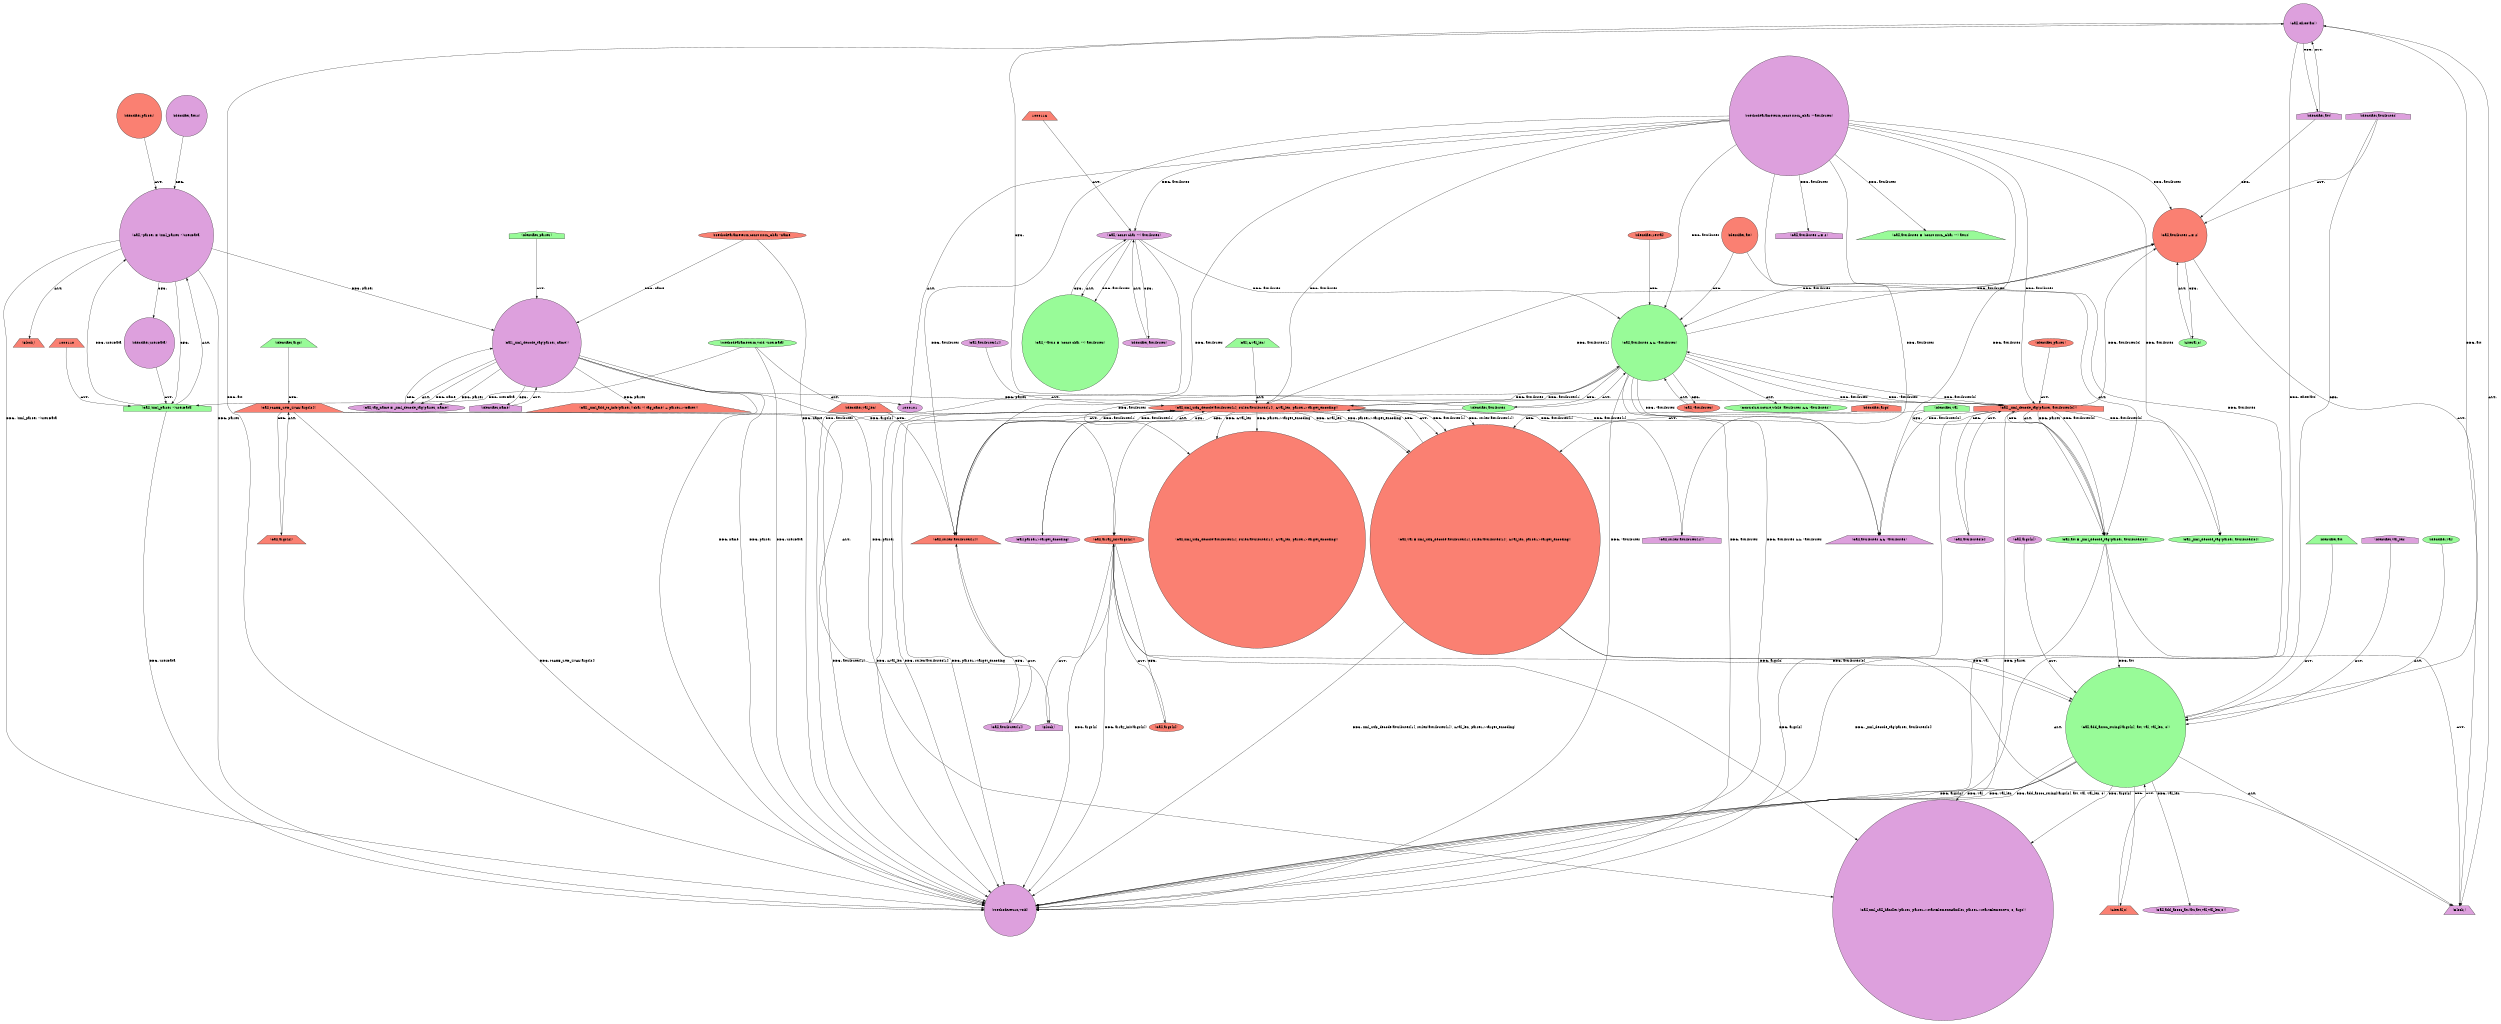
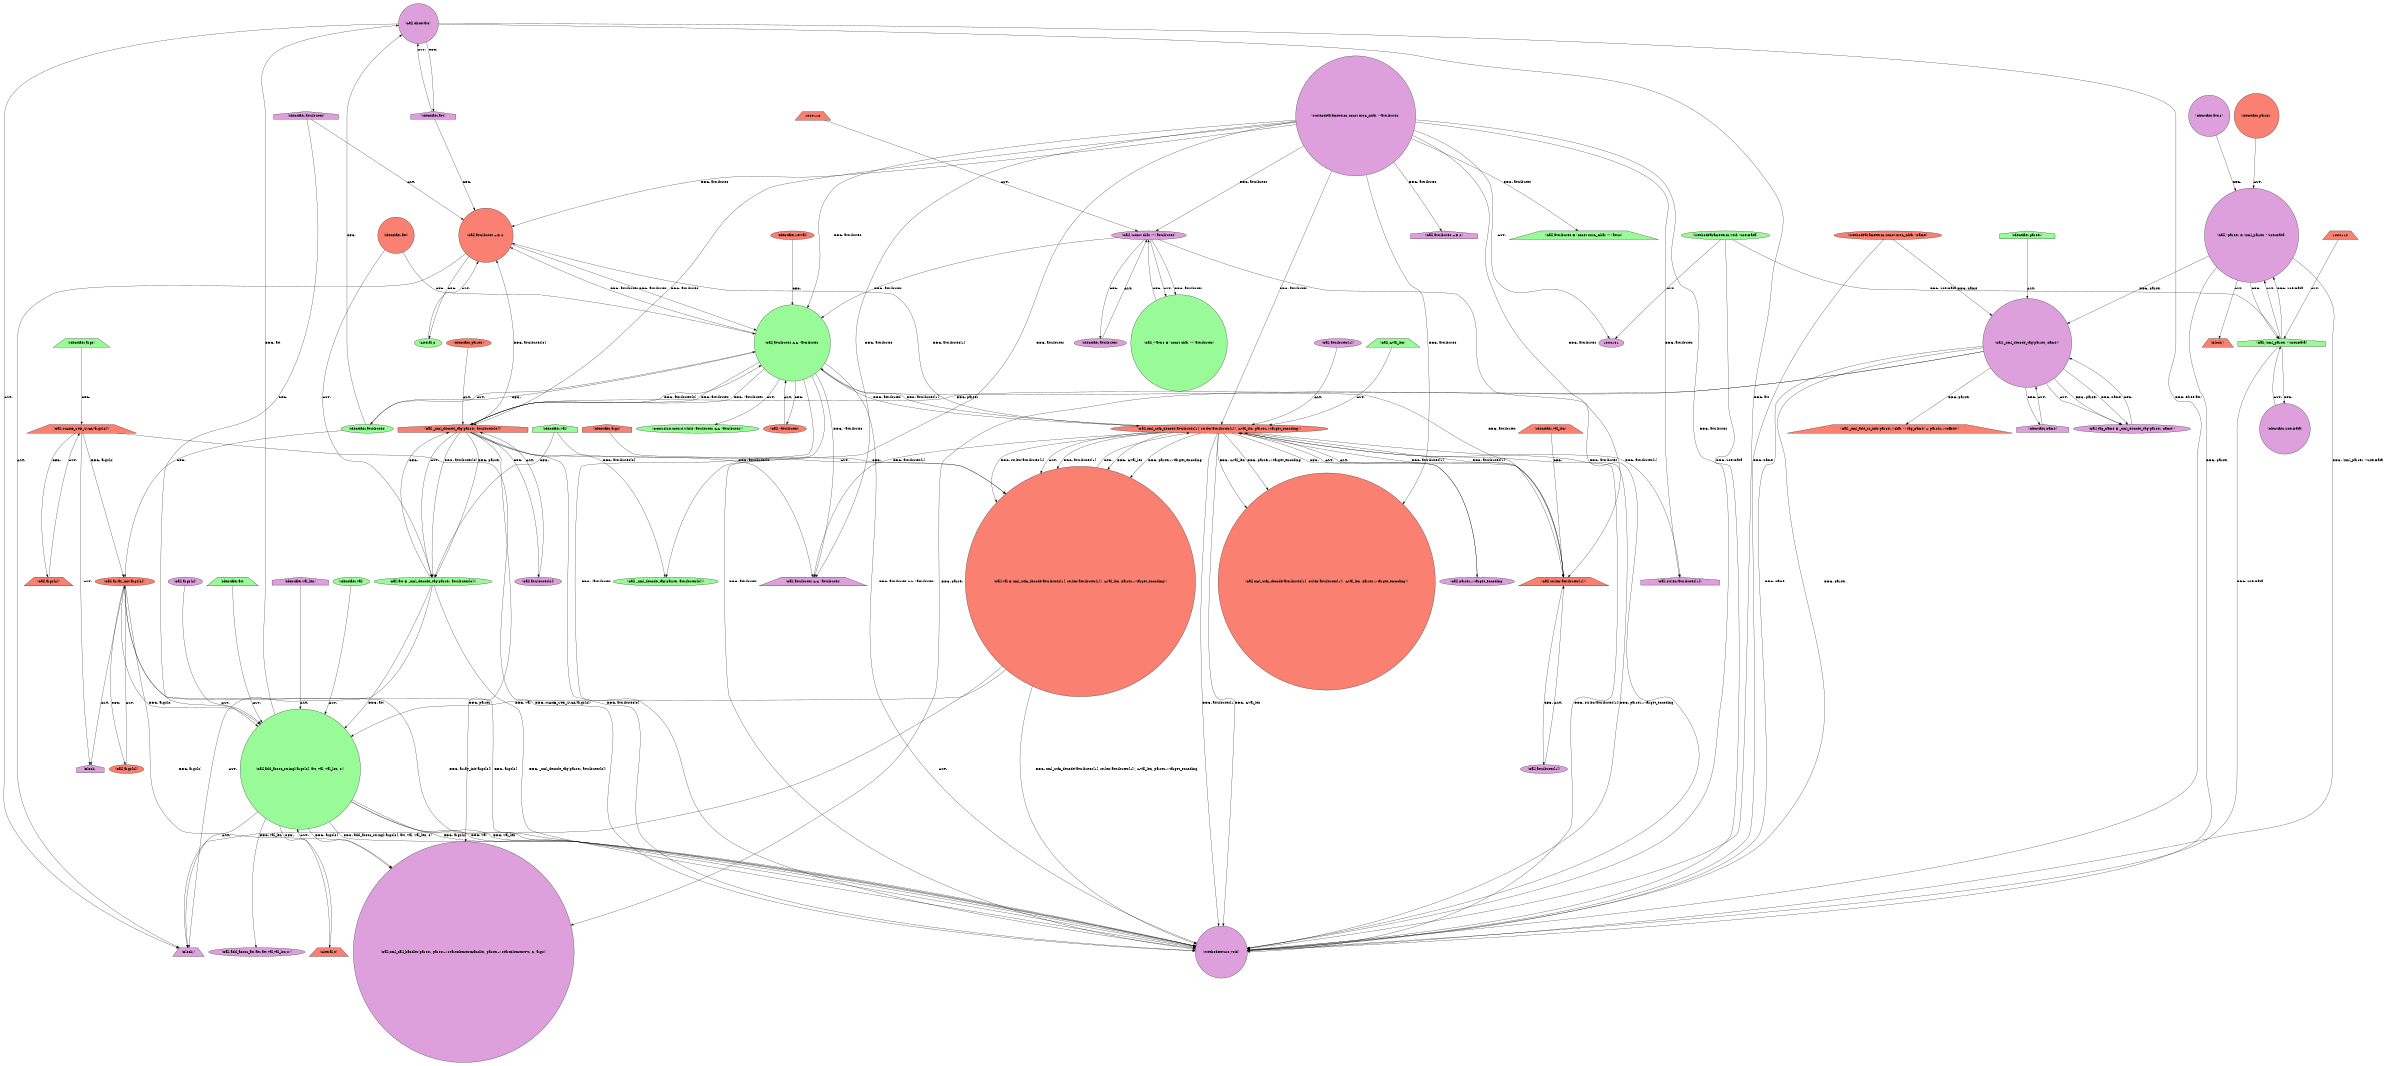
(156, 299) -> (2283, 374)
